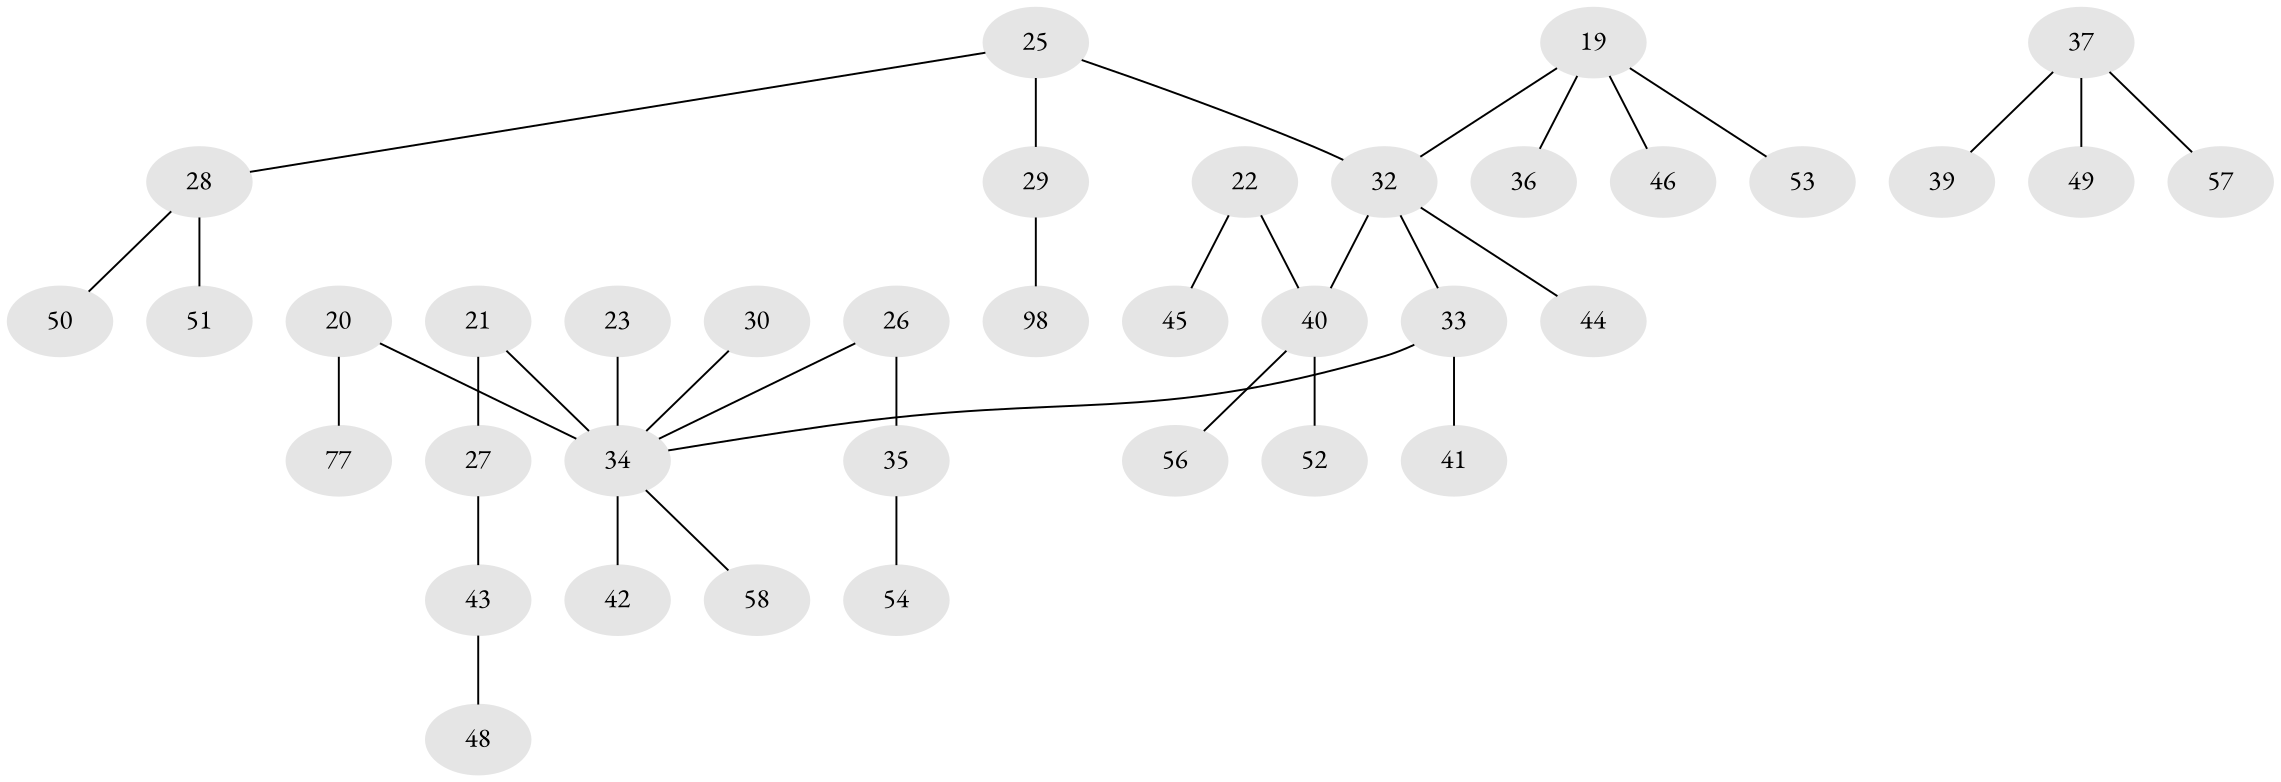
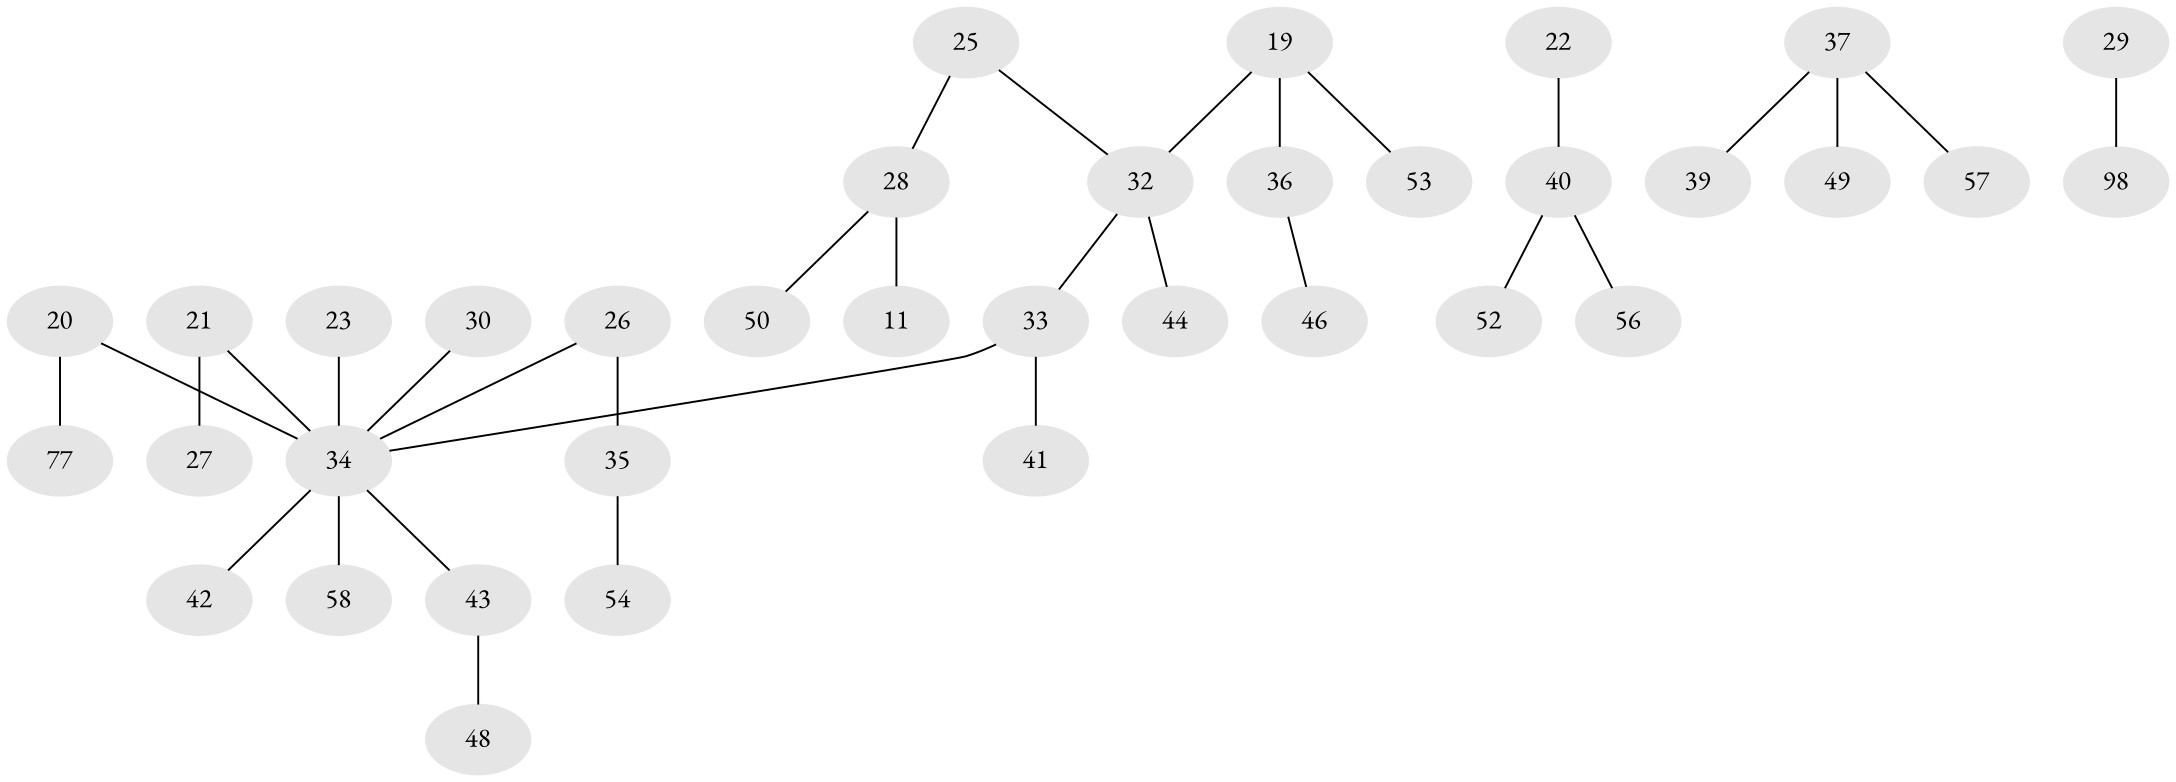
(1036, 112) -> none
(1628, 112) -> (1297, 252)
(1349, 252) -> none
(199, 321) -> (896, 321)
(1175, 321) -> none
(478, 531) -> (408, 530)
